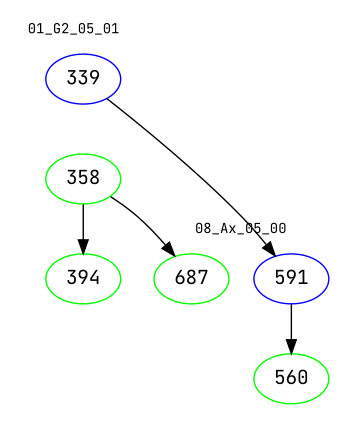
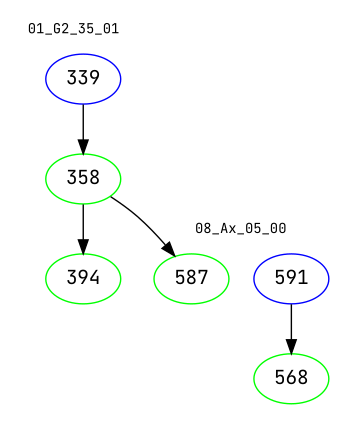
(74, 30) -> (74, 30)
(190, 168) -> (83, 122)
(191, 279) -> (191, 279)
(291, 379) -> (291, 379)
